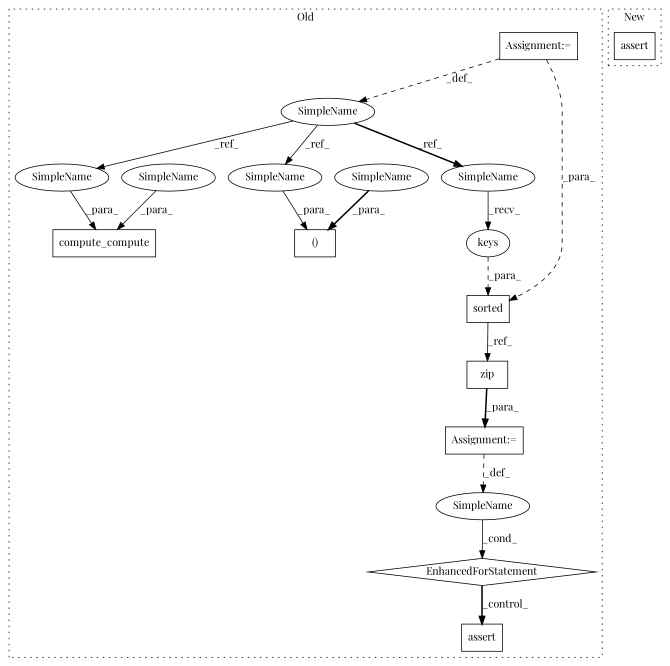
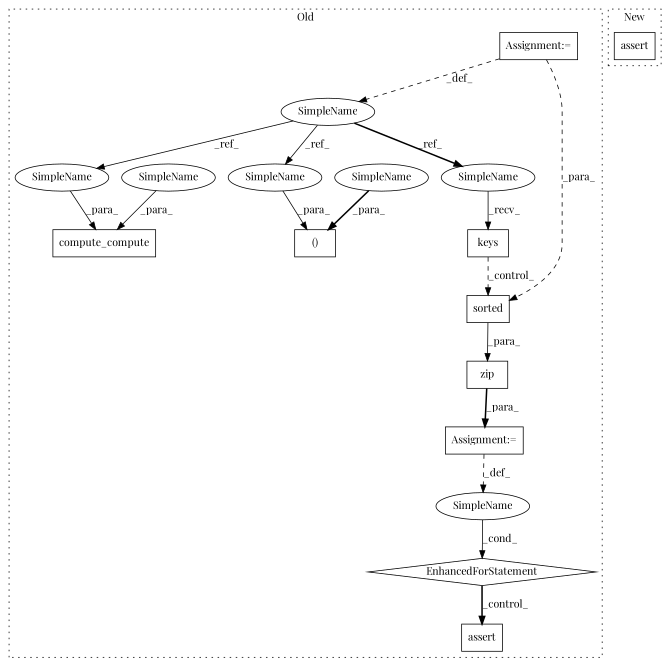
(488, 243) -> (488, 243)
(505, 276) -> (512, 276)
(500, 342) -> (504, 342)
